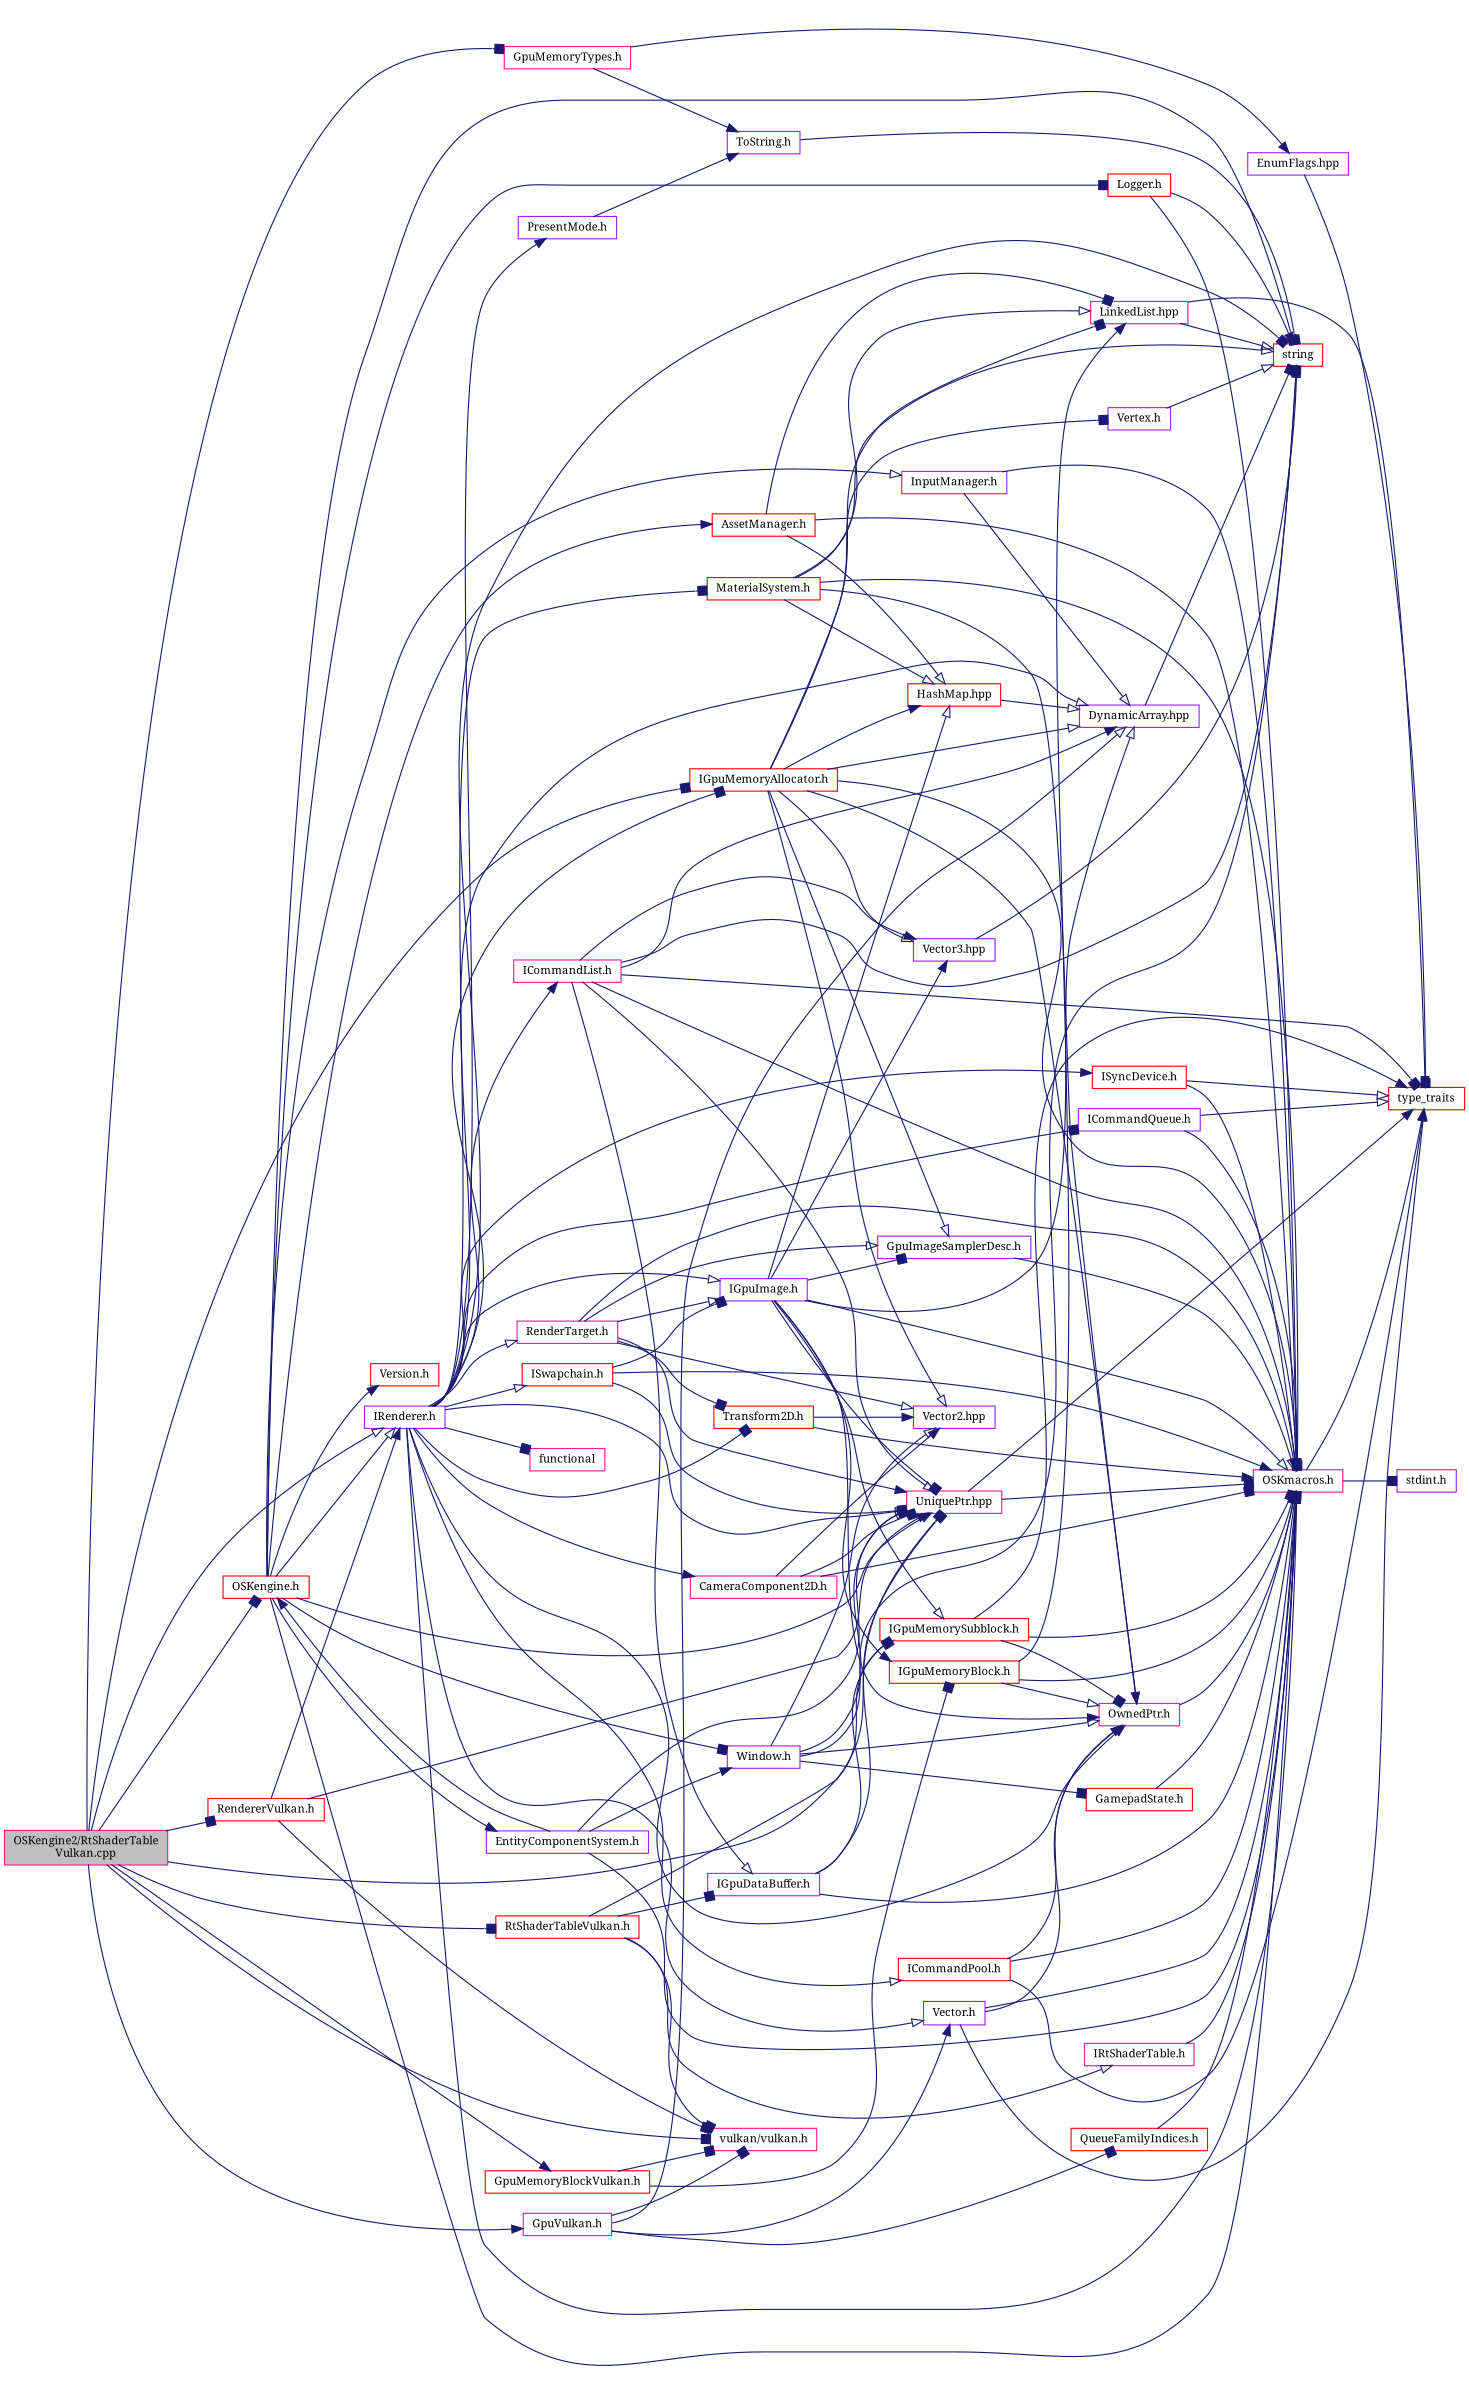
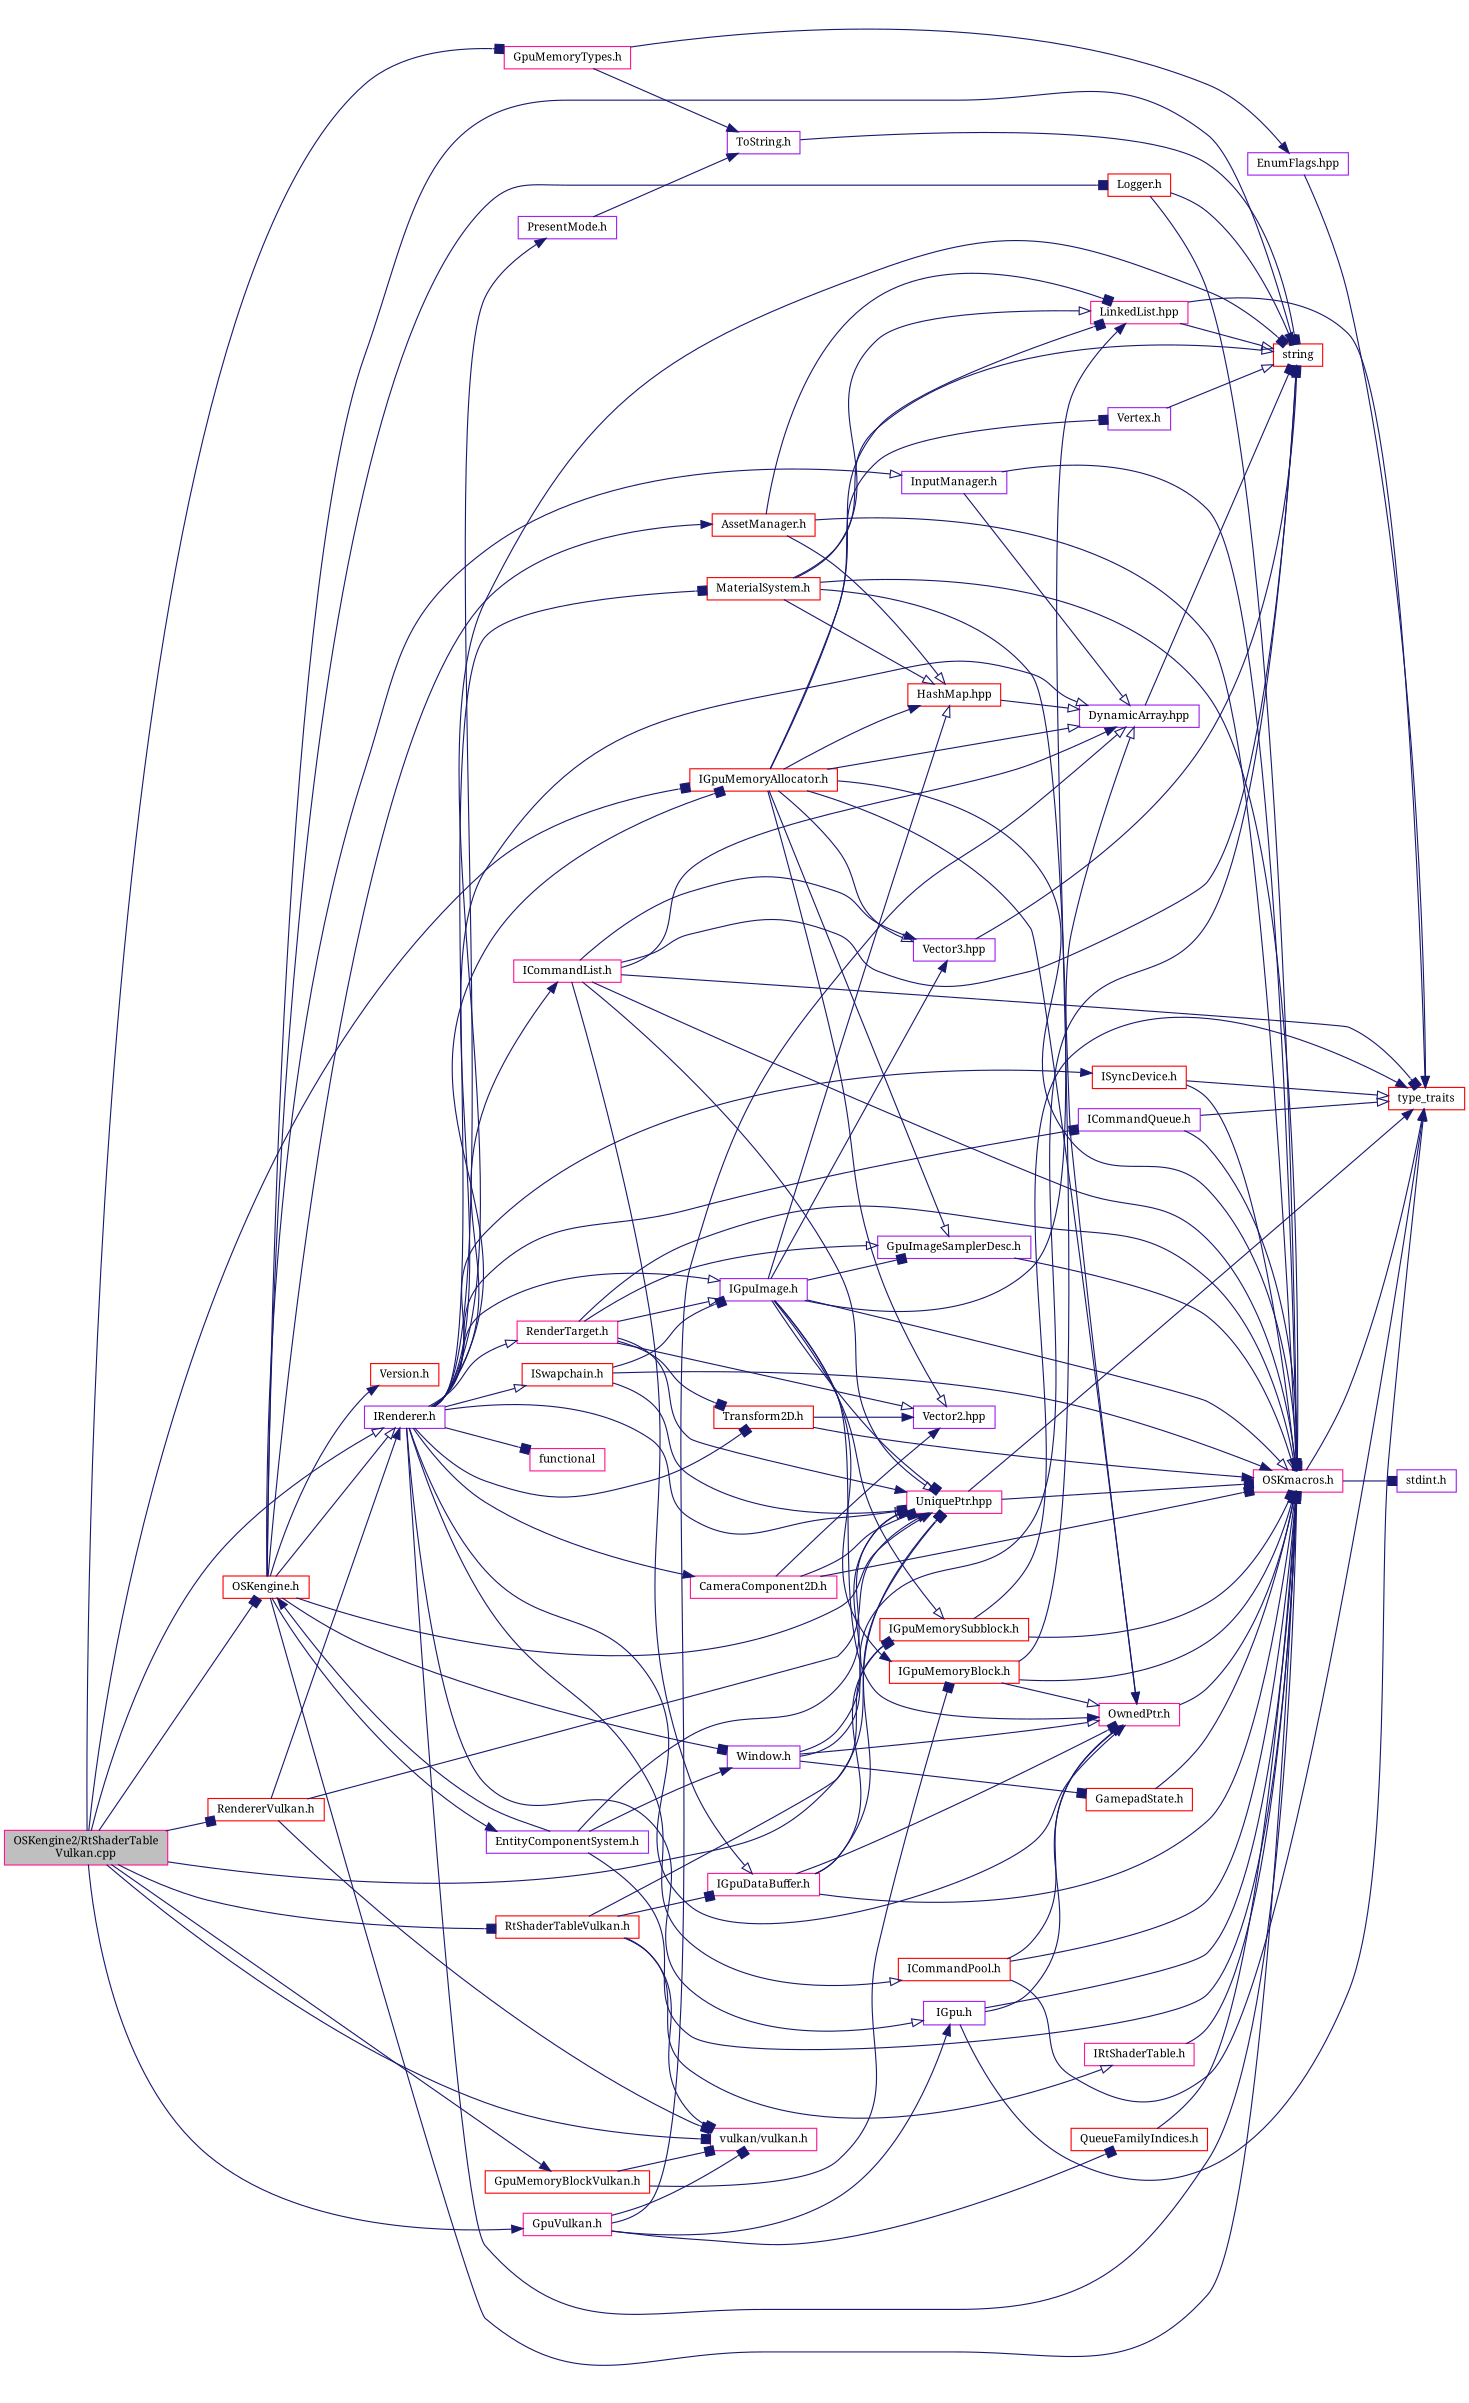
(1399, 620) -> (1399, 620)
(833, 1619) -> none
(1059, 1665) -> (953, 1806)
(954, 2013) -> (954, 2013)
